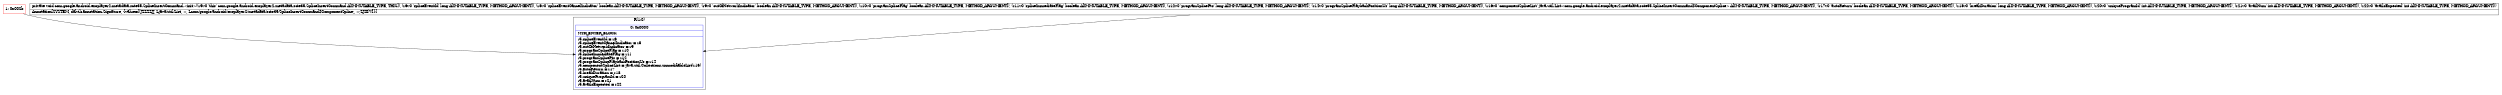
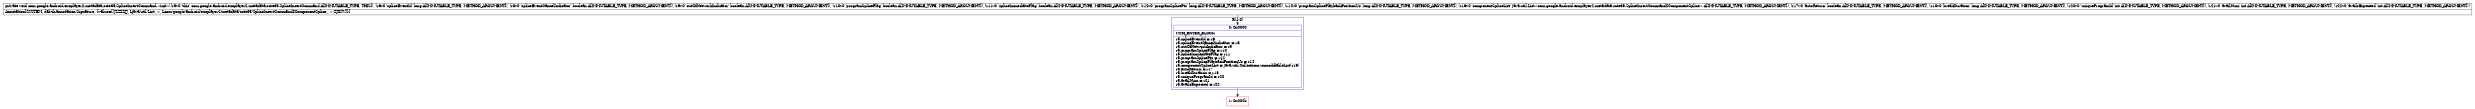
(297, 43) -> (1238, 91)
